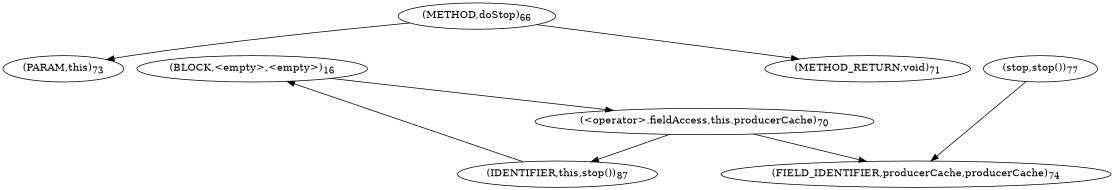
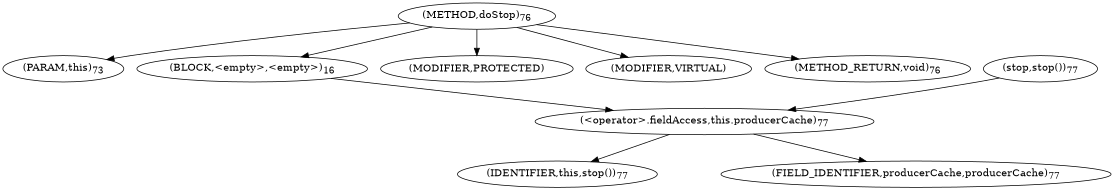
(526, 15) -> (526, 15)
(935, 68) -> (935, 68)
none -> (477, 69)
none -> (669, 69)
(981, 119) -> (898, 95)
(823, 120) -> (823, 120)
(409, 123) -> (370, 41)
(623, 173) -> (623, 173)
(1054, 173) -> (1054, 173)
